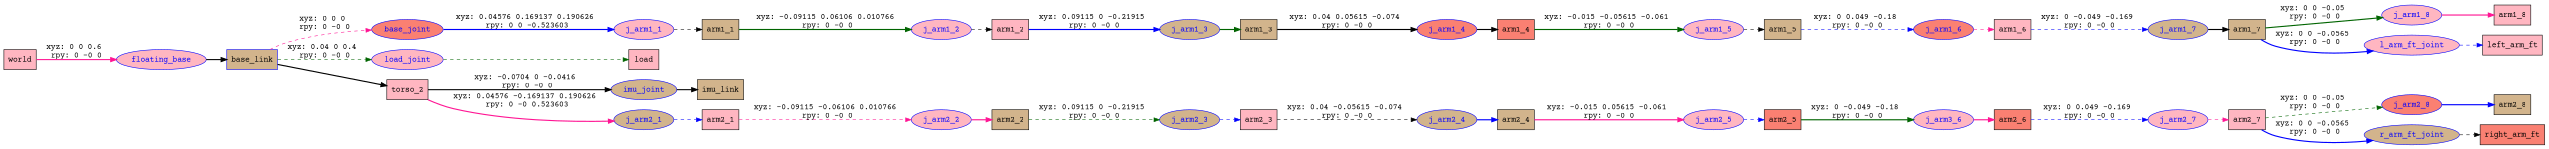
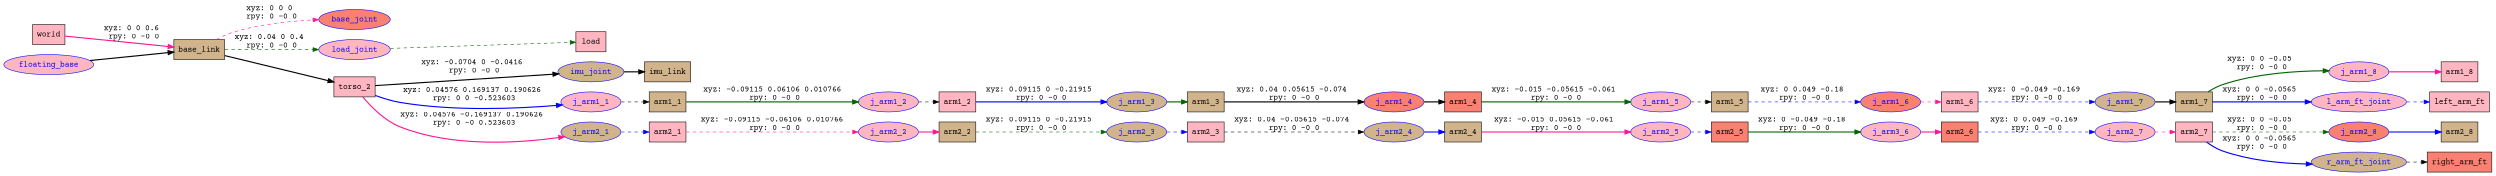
(526, 30) -> (465, 108)
(74, 60) -> (117, 41)
(252, 60) -> (199, 50)
